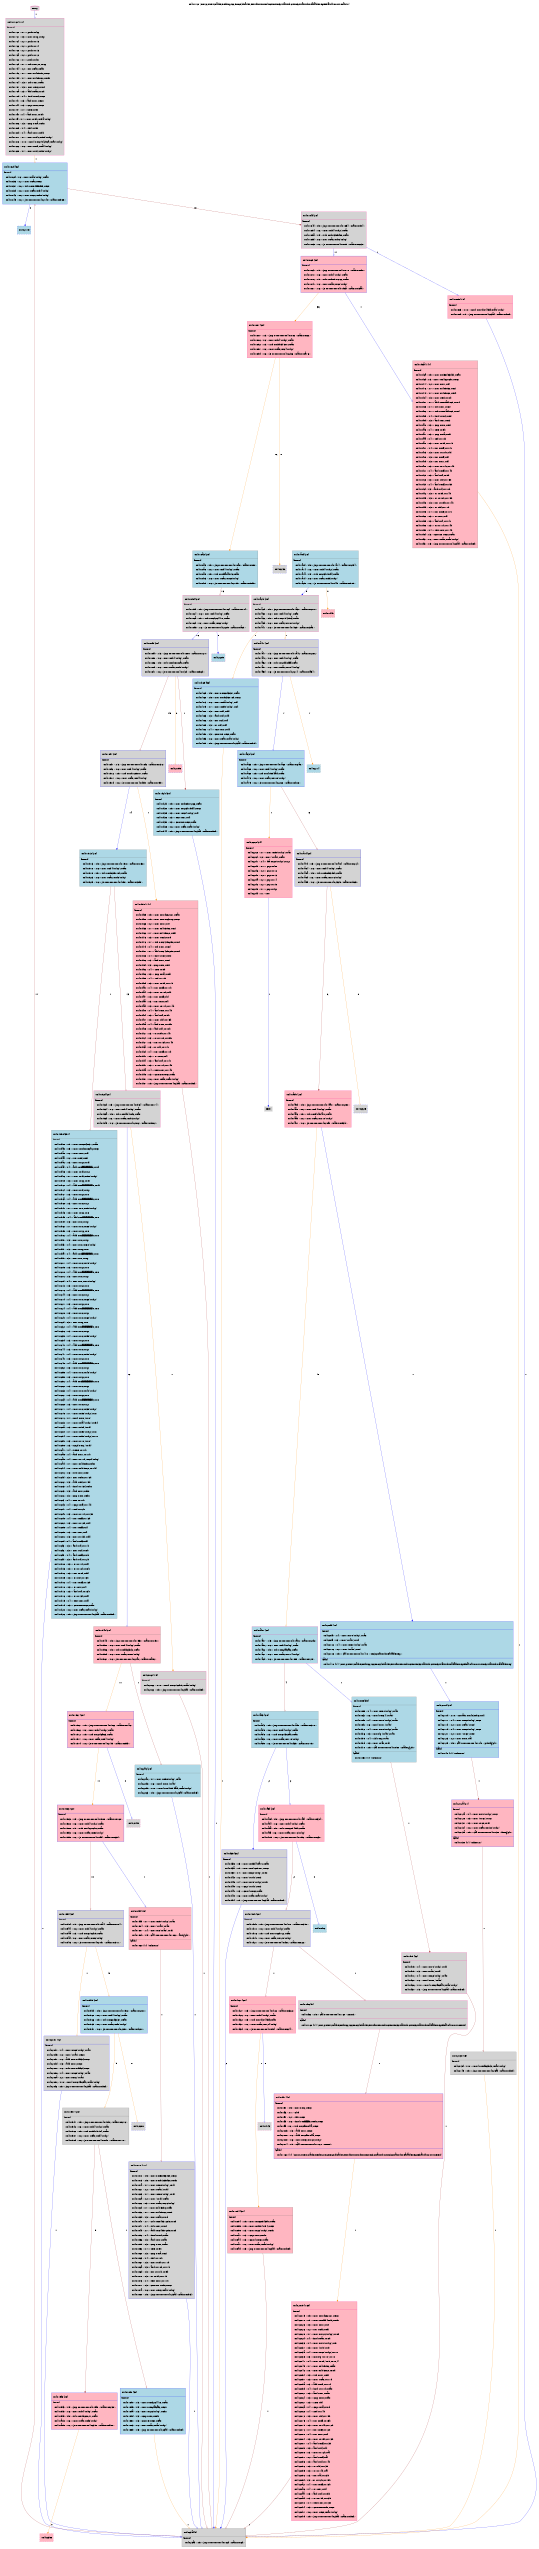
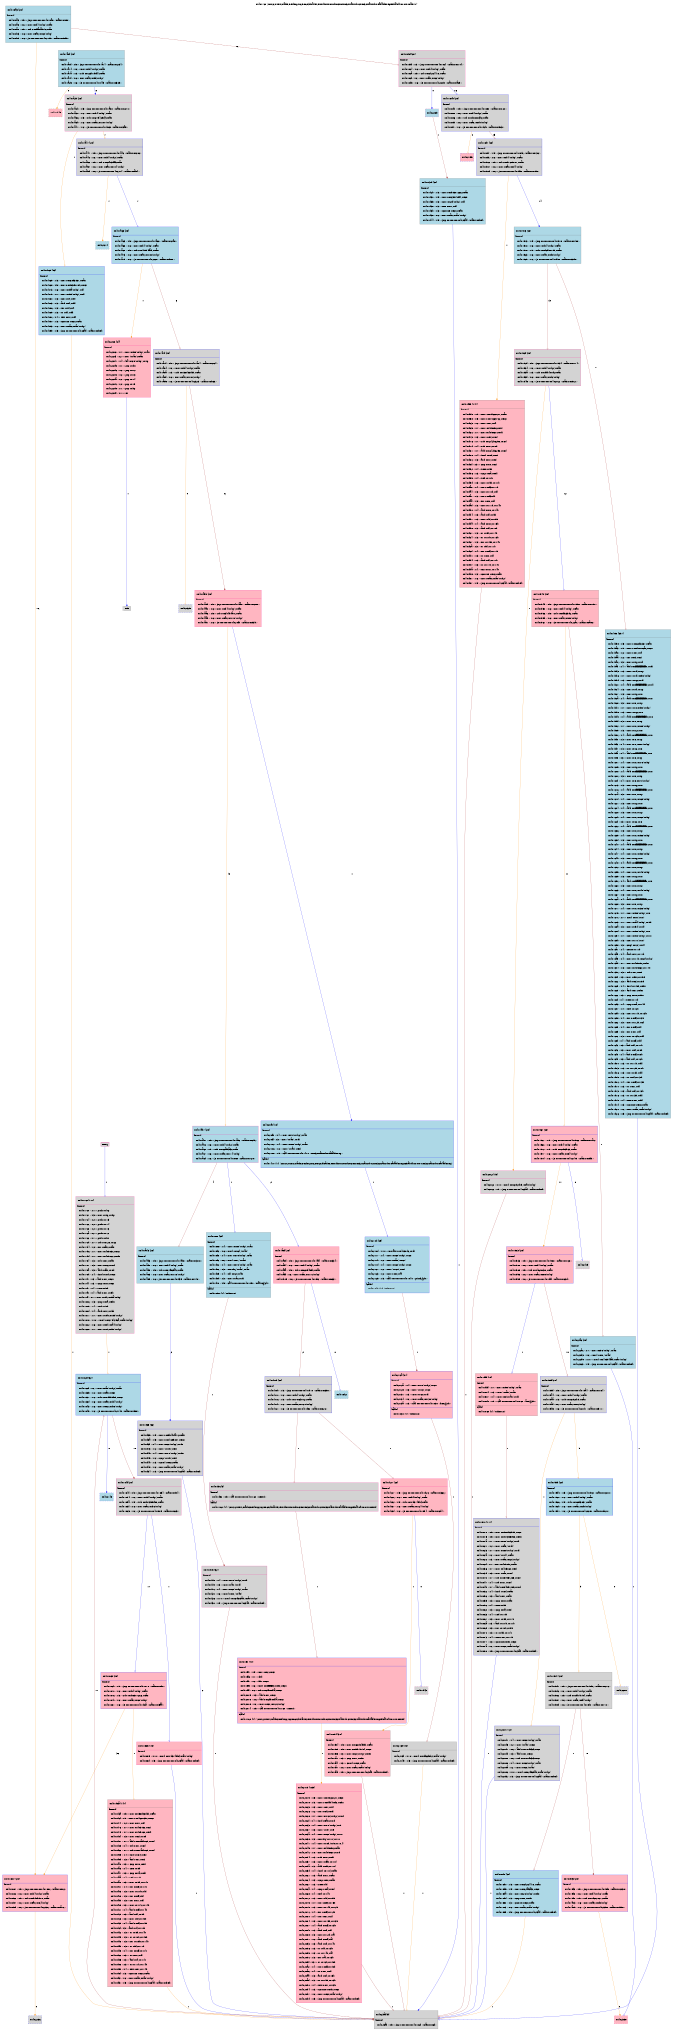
(280, 340) -> (35, 1893)
(378, 347) -> (133, 1754)
(253, 454) -> (36, 958)
(182, 732) -> (440, 147)
(288, 1776) -> (275, 1201)
(195, 2161) -> (632, 1691)
